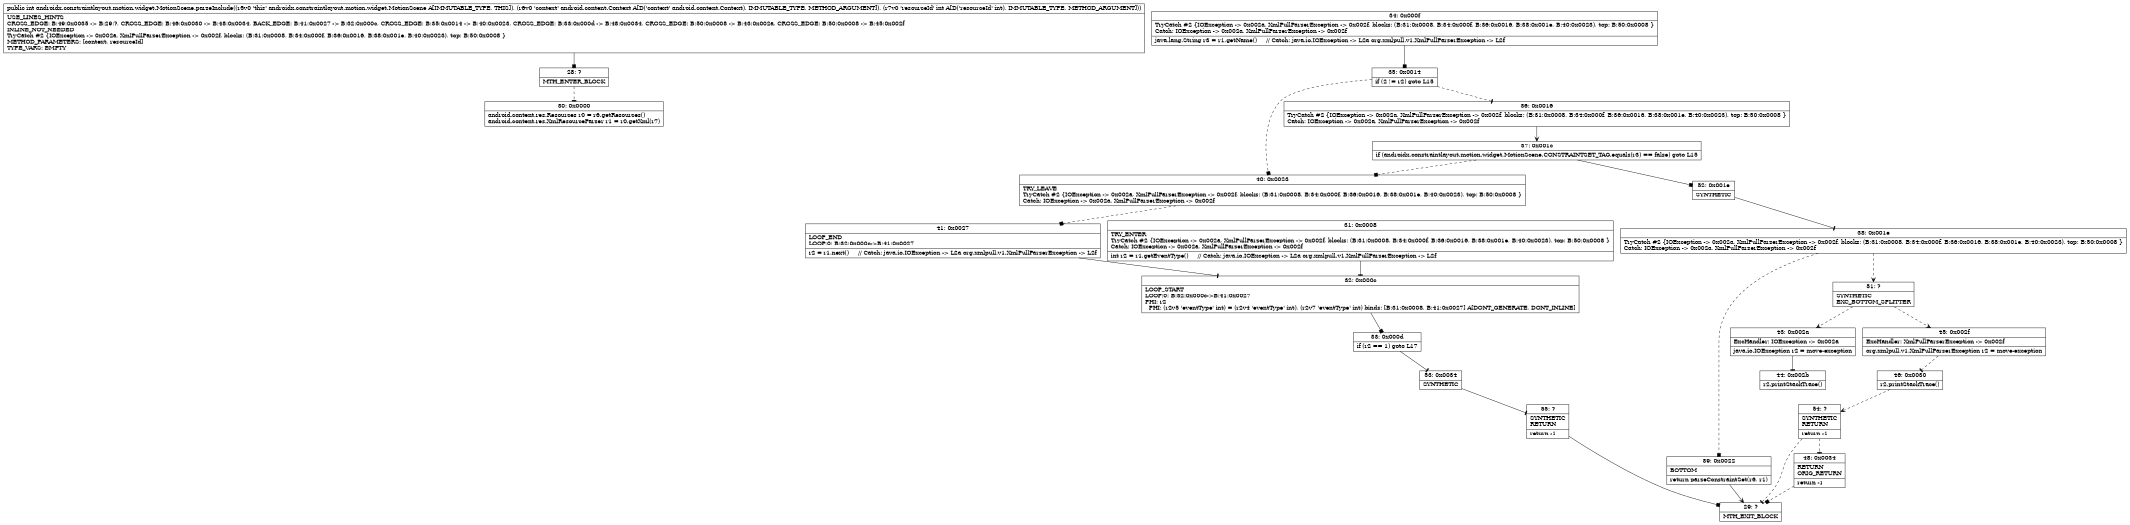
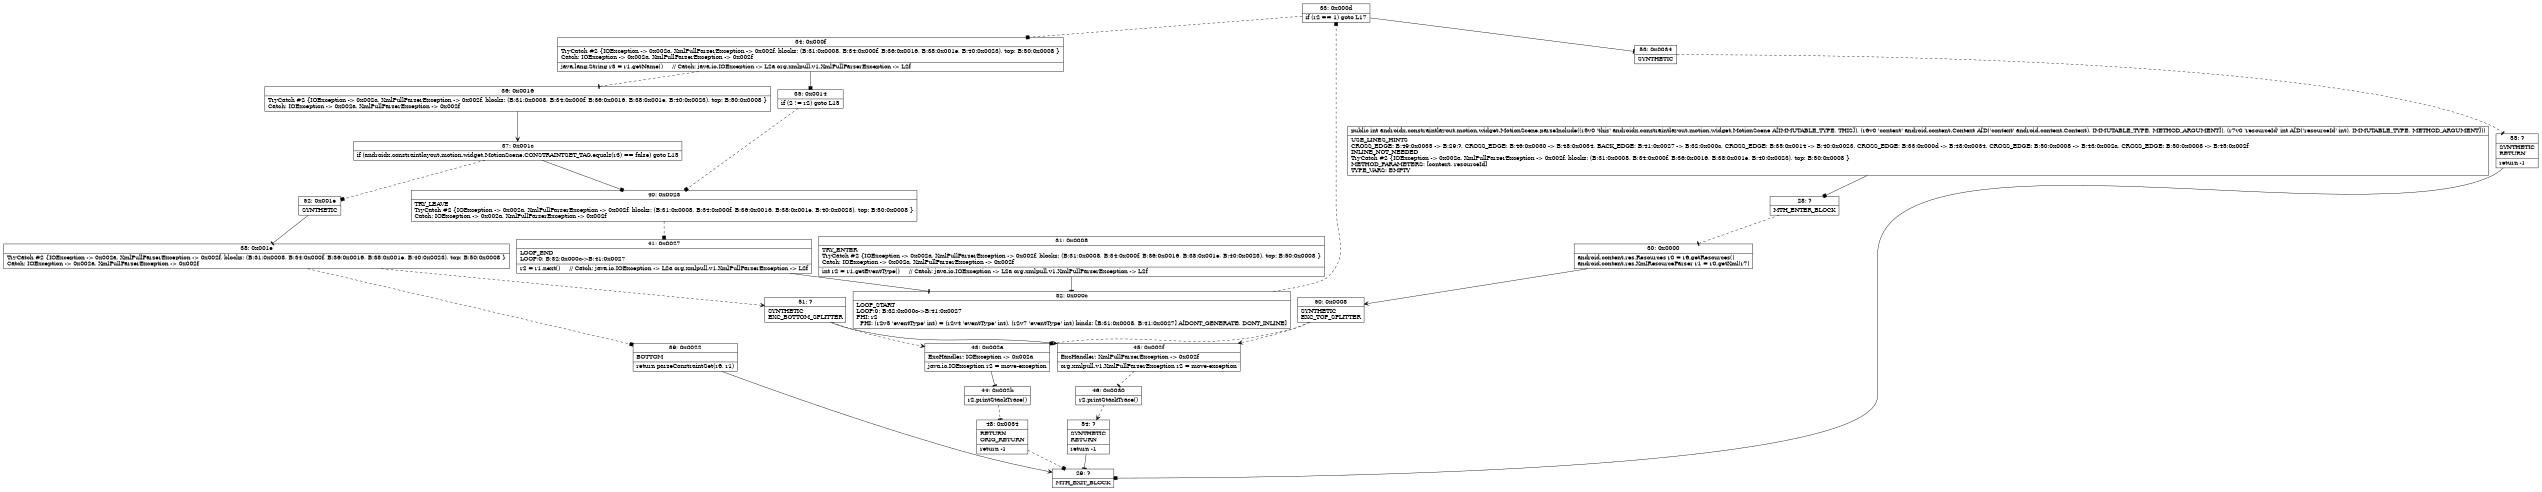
none -> (1166, 27)
(1464, 94) -> (649, 79)
(1427, 167) -> (581, 175)
(1633, 172) -> (415, 179)
none -> (1331, 310)
(1911, 316) -> (941, 340)
(1375, 321) -> (1336, 182)
(1493, 401) -> (2093, 66)
(1820, 445) -> (999, 411)
(1783, 470) -> (1085, 461)
